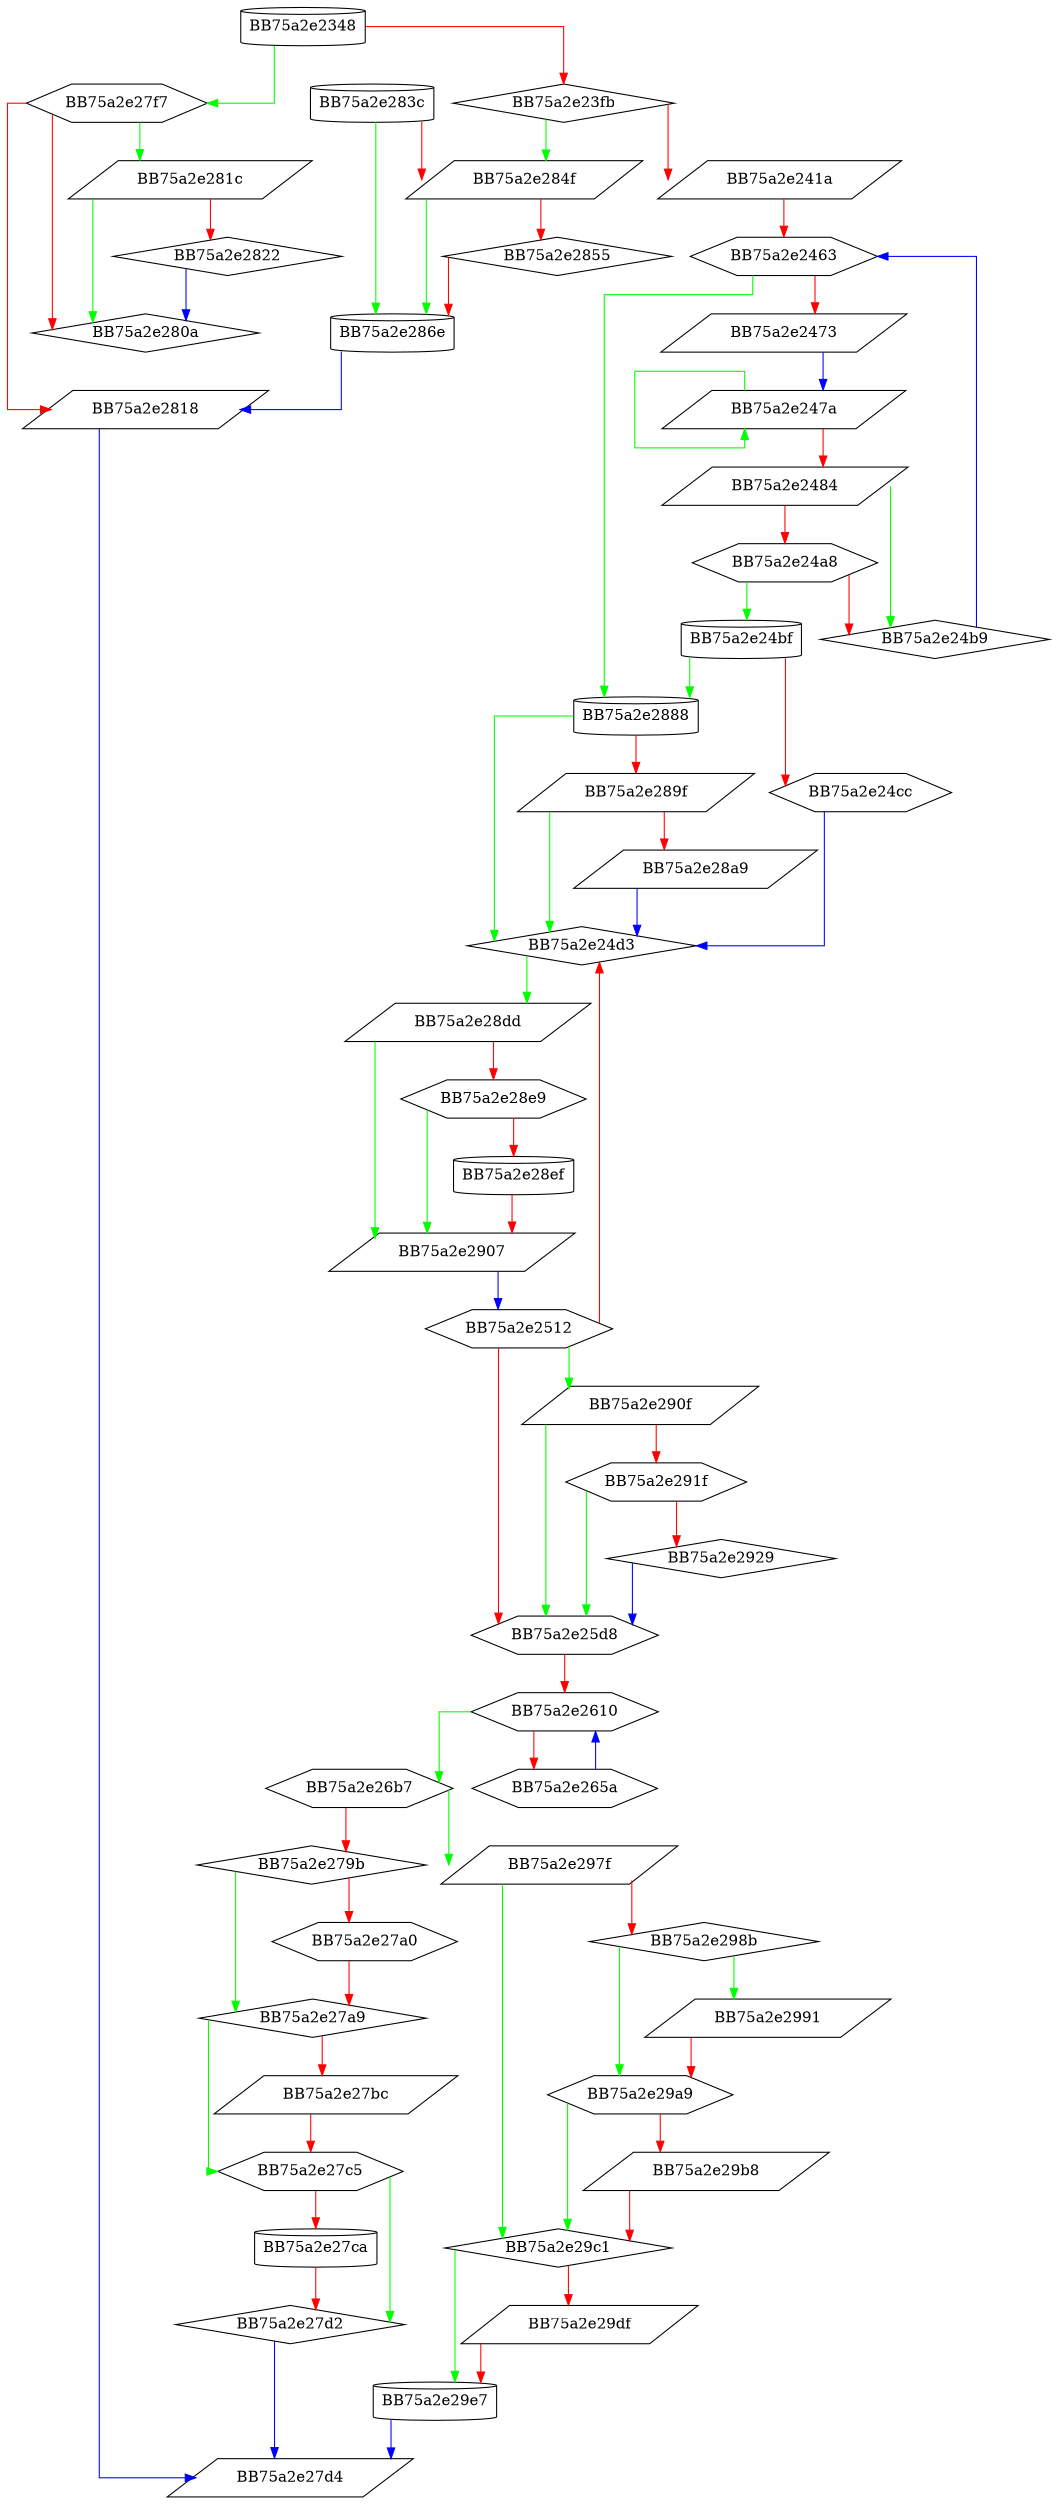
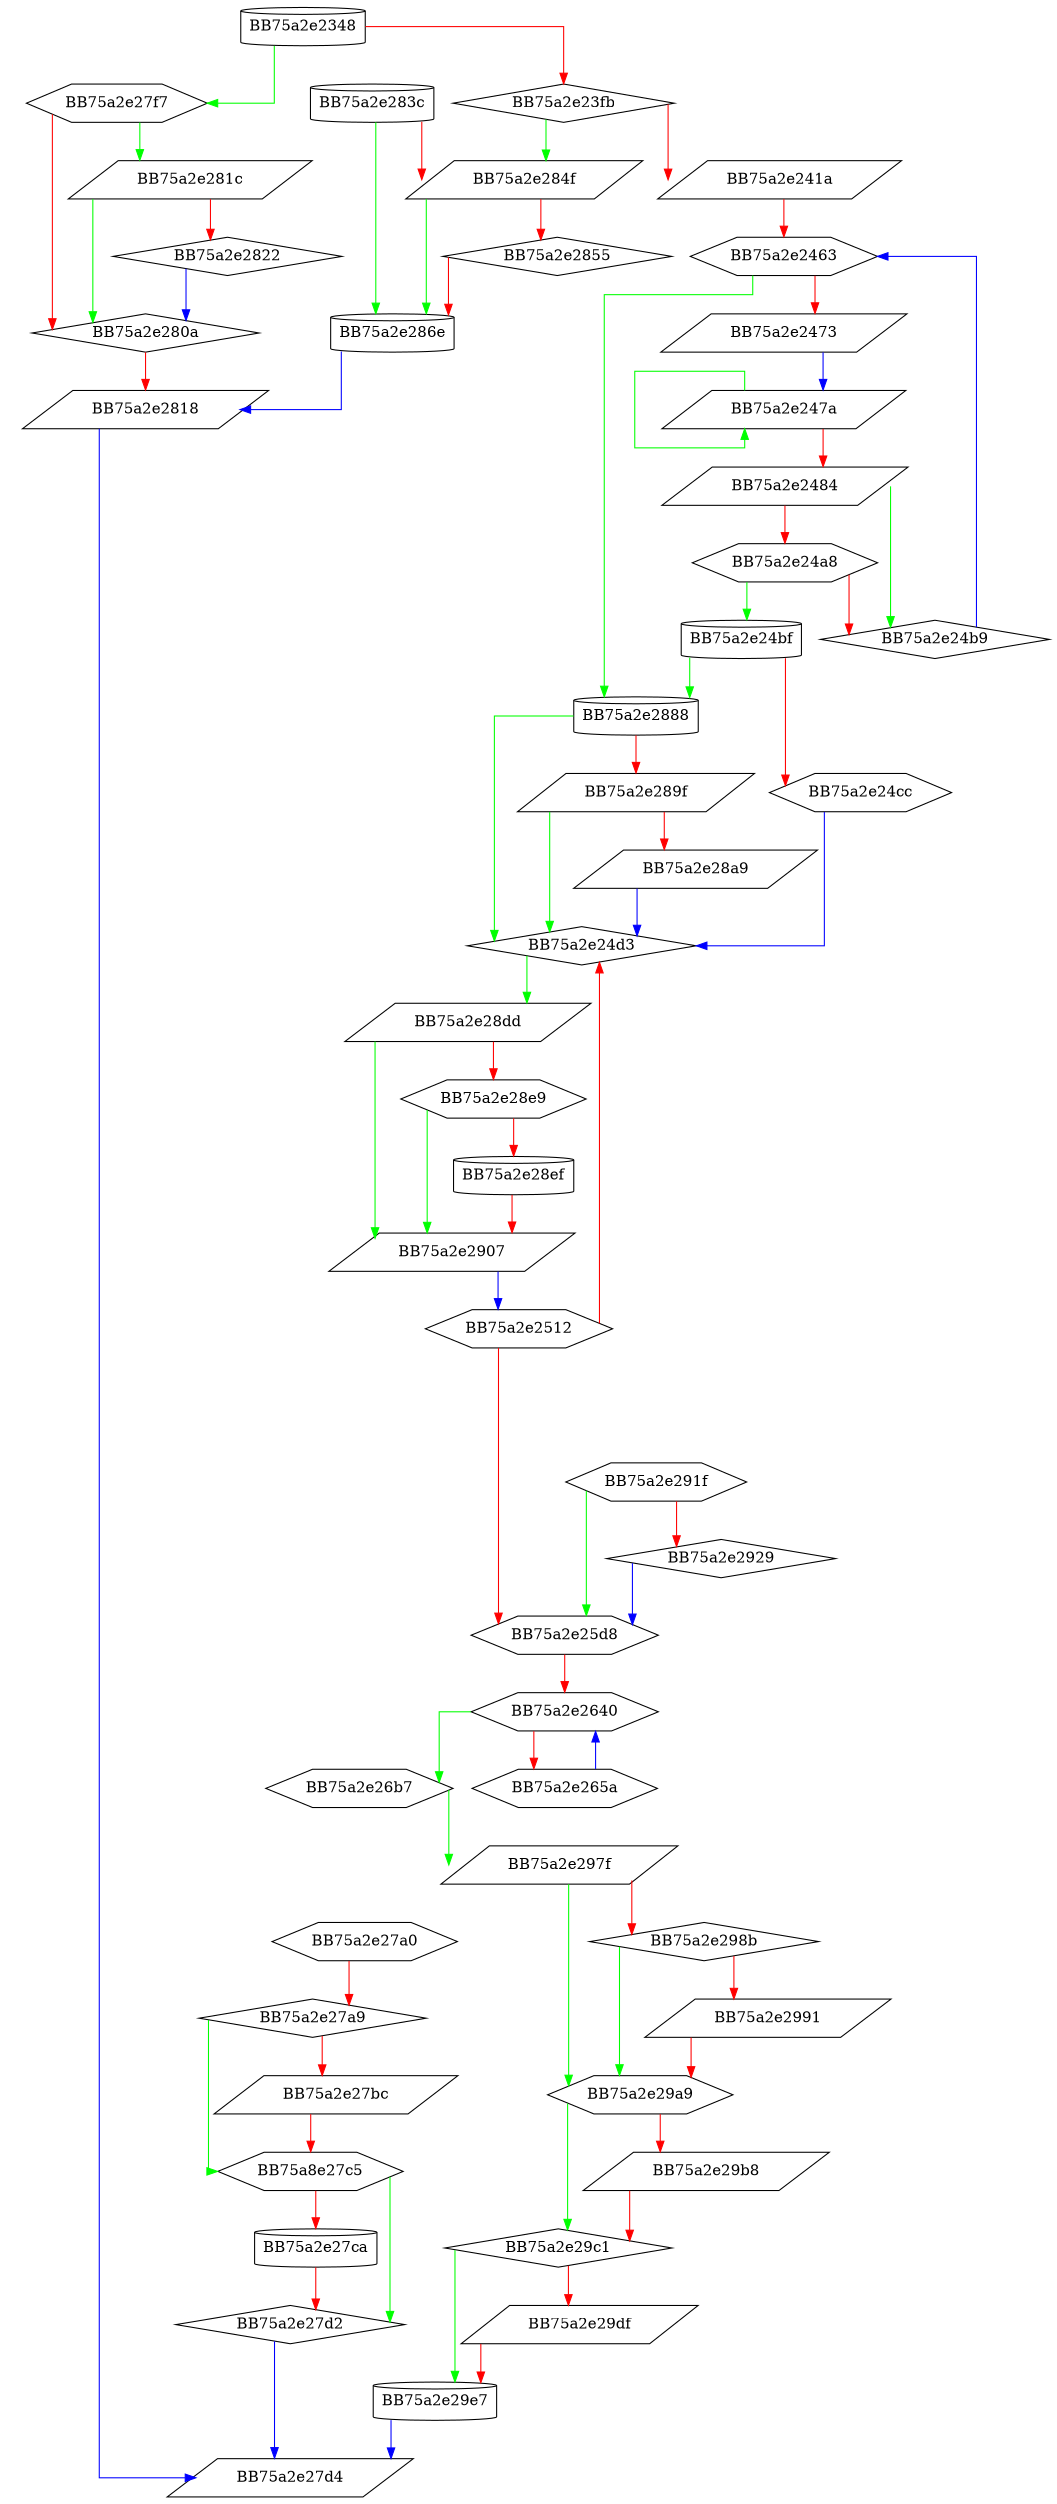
(7, 263) -> (146, 366)
(640, 1405) -> none
(565, 1712) -> (565, 1712)
(312, 1865) -> none
(734, 1972) -> (734, 1972)
(502, 2056) -> (569, 1980)
(310, 2171) -> (310, 2171)
